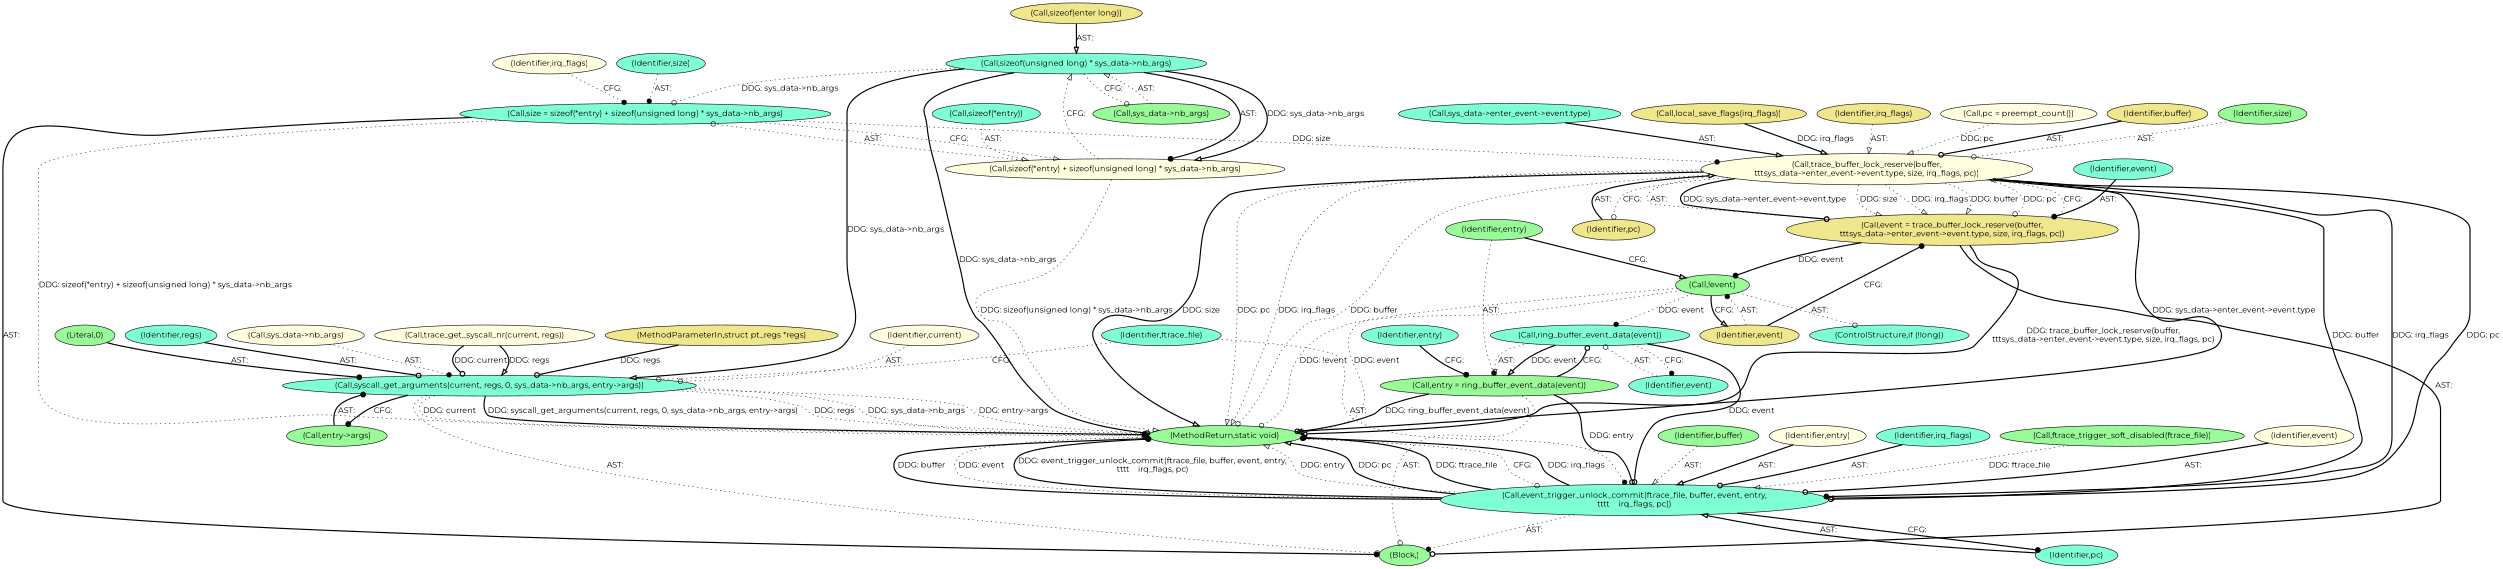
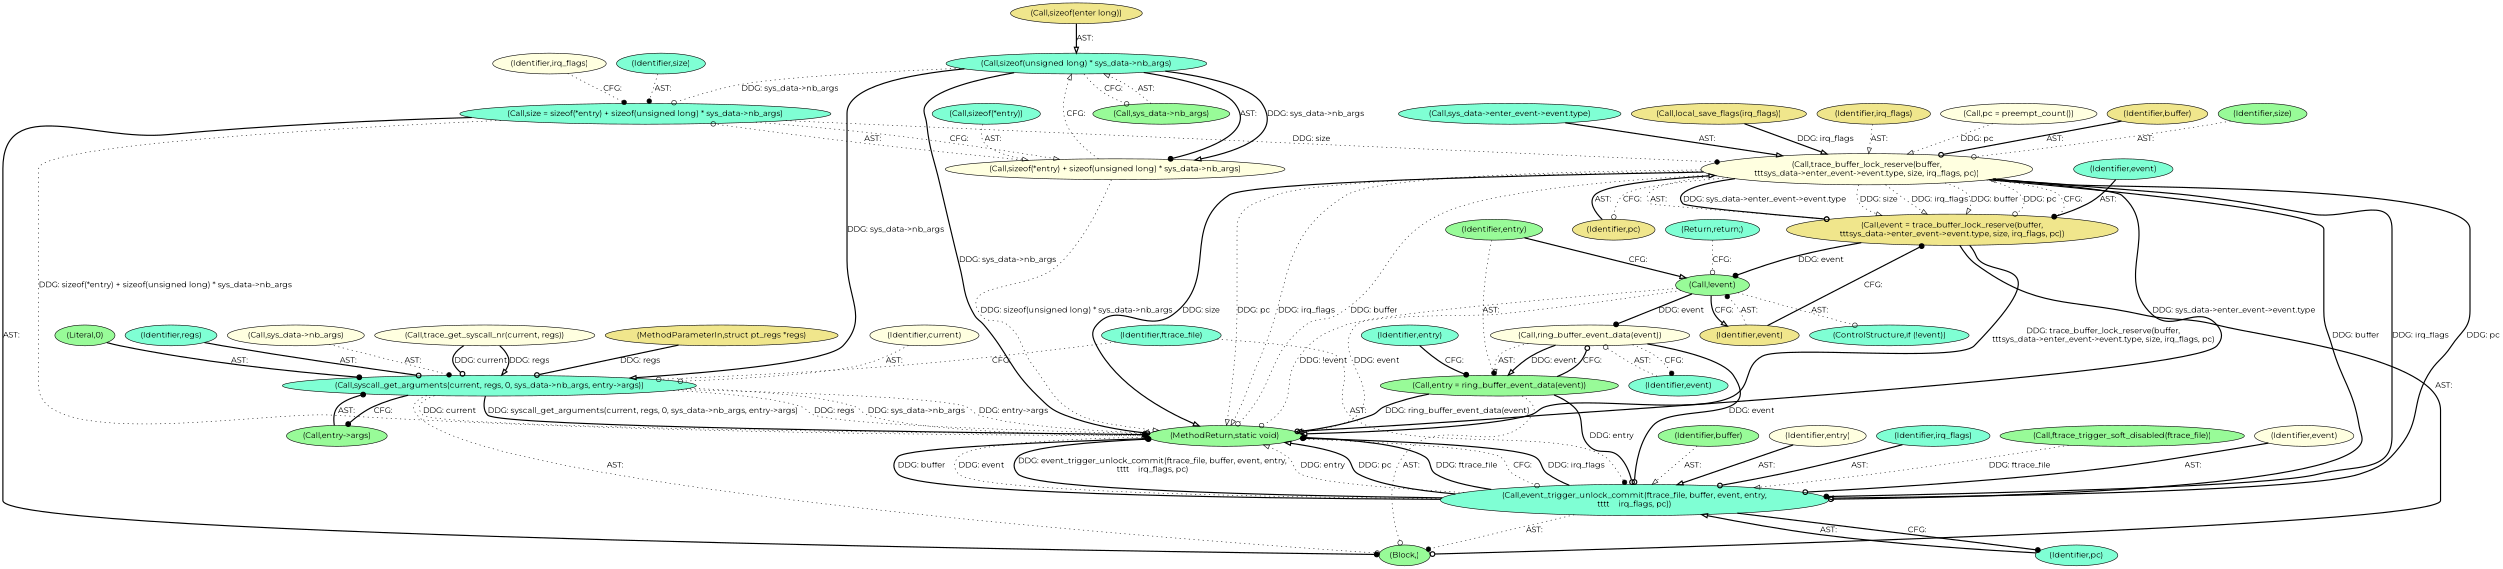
none -> (1713, 230)
(1655, 309) -> (1655, 309)
(1590, 335) -> (1590, 335)
(1889, 335) -> (1889, 335)
